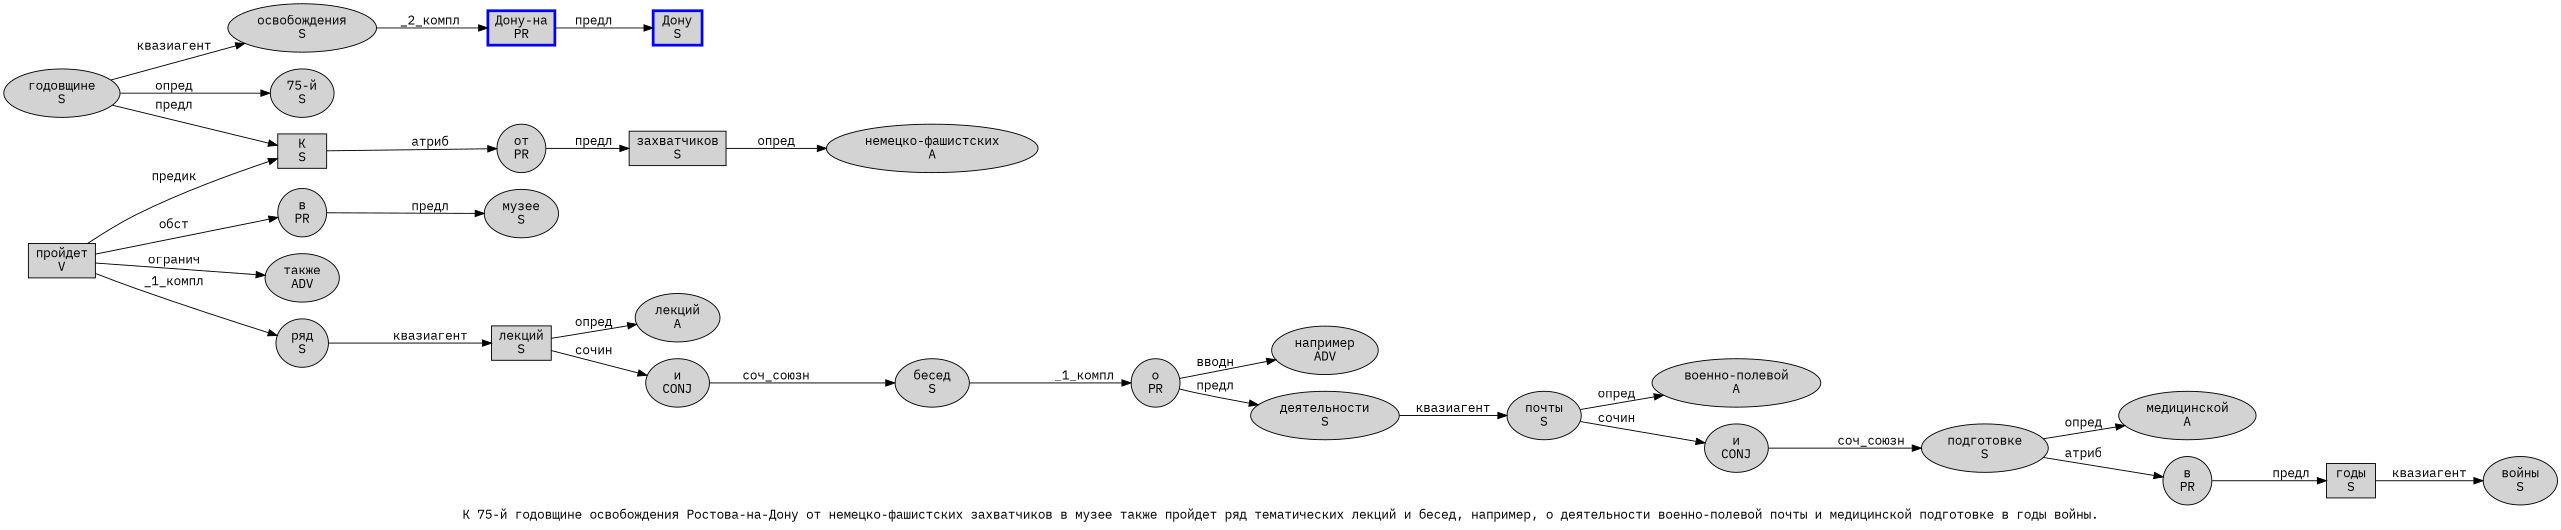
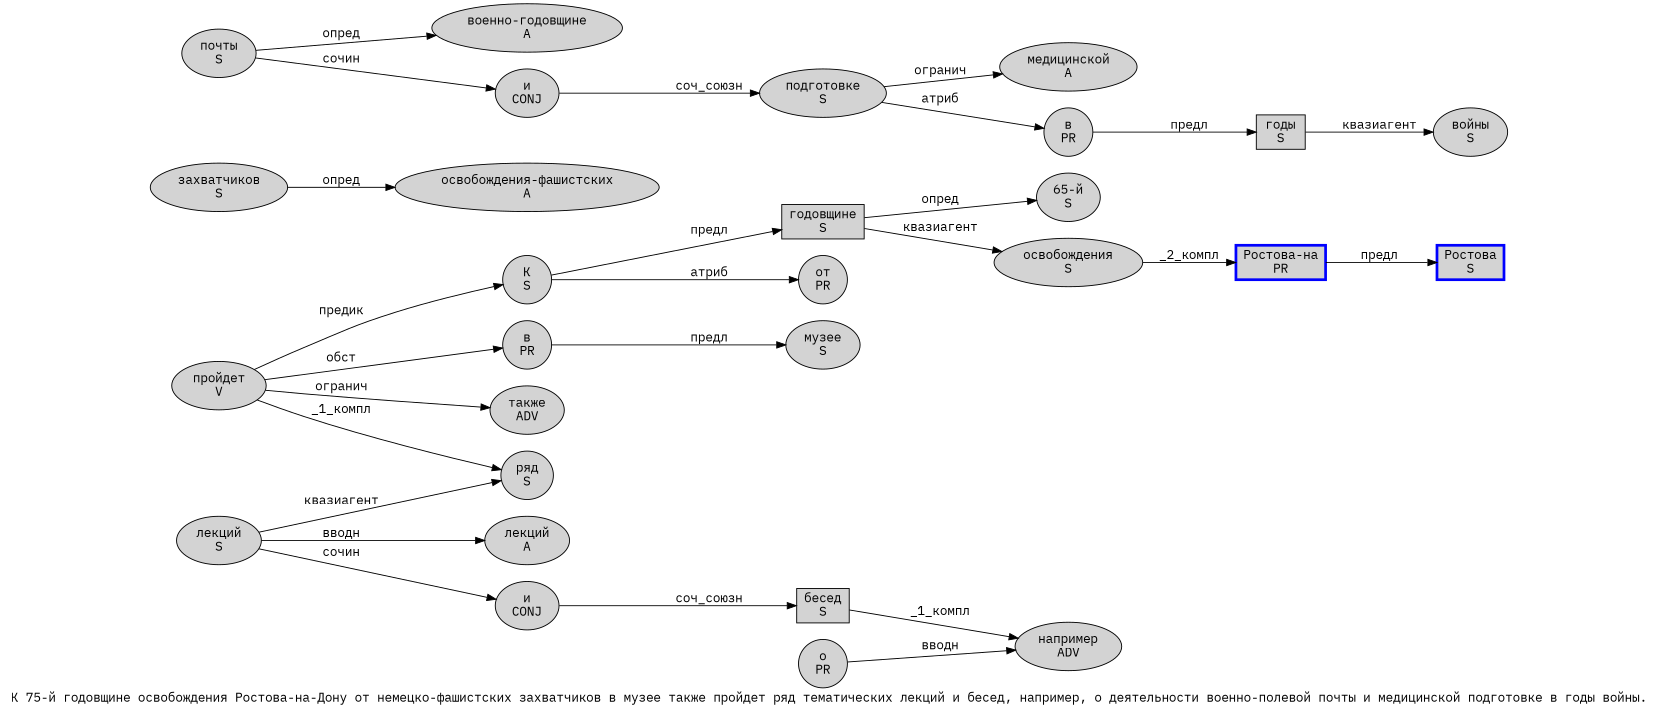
(521, 28) -> (1281, 262)
(678, 28) -> (1471, 262)
(62, 93) -> (823, 222)
(302, 93) -> (1068, 197)
(191, 124) -> (662, 253)
(583, 148) -> none
(678, 148) -> (219, 187)
(932, 148) -> (527, 187)
(302, 151) -> (527, 280)
(62, 261) -> (219, 386)
(594, 323) -> (341, 534)
(405, 343) -> (376, 507)
(521, 343) -> (219, 540)
(932, 383) -> (823, 606)
(1046, 383) -> (929, 623)
(1736, 383) -> (527, 28)
(1325, 416) -> none
(2084, 423) -> (940, 71)
